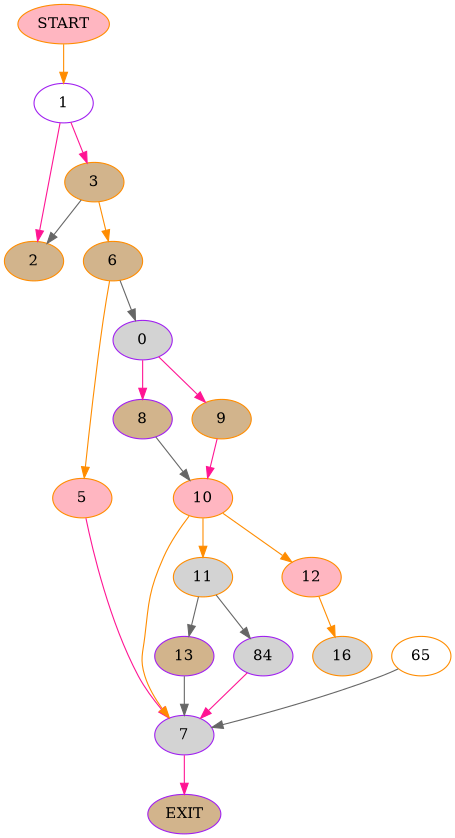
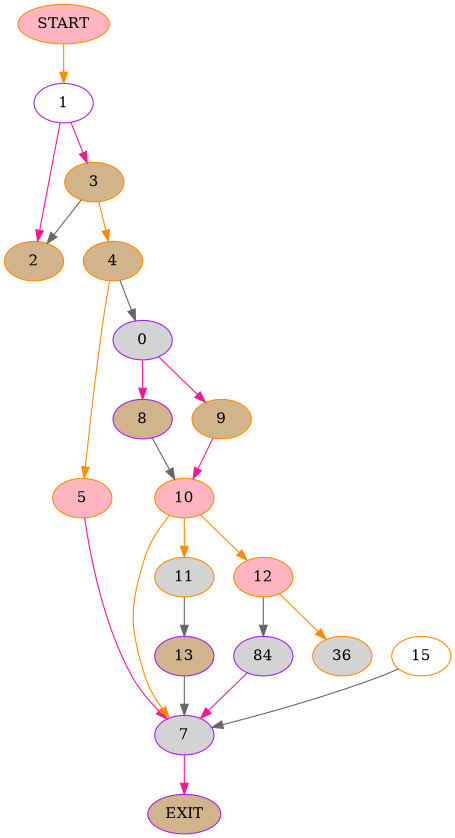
(113, 261) -> (113, 261)
(230, 612) -> (263, 611)
(342, 656) -> (342, 656)
(421, 656) -> (421, 656)
